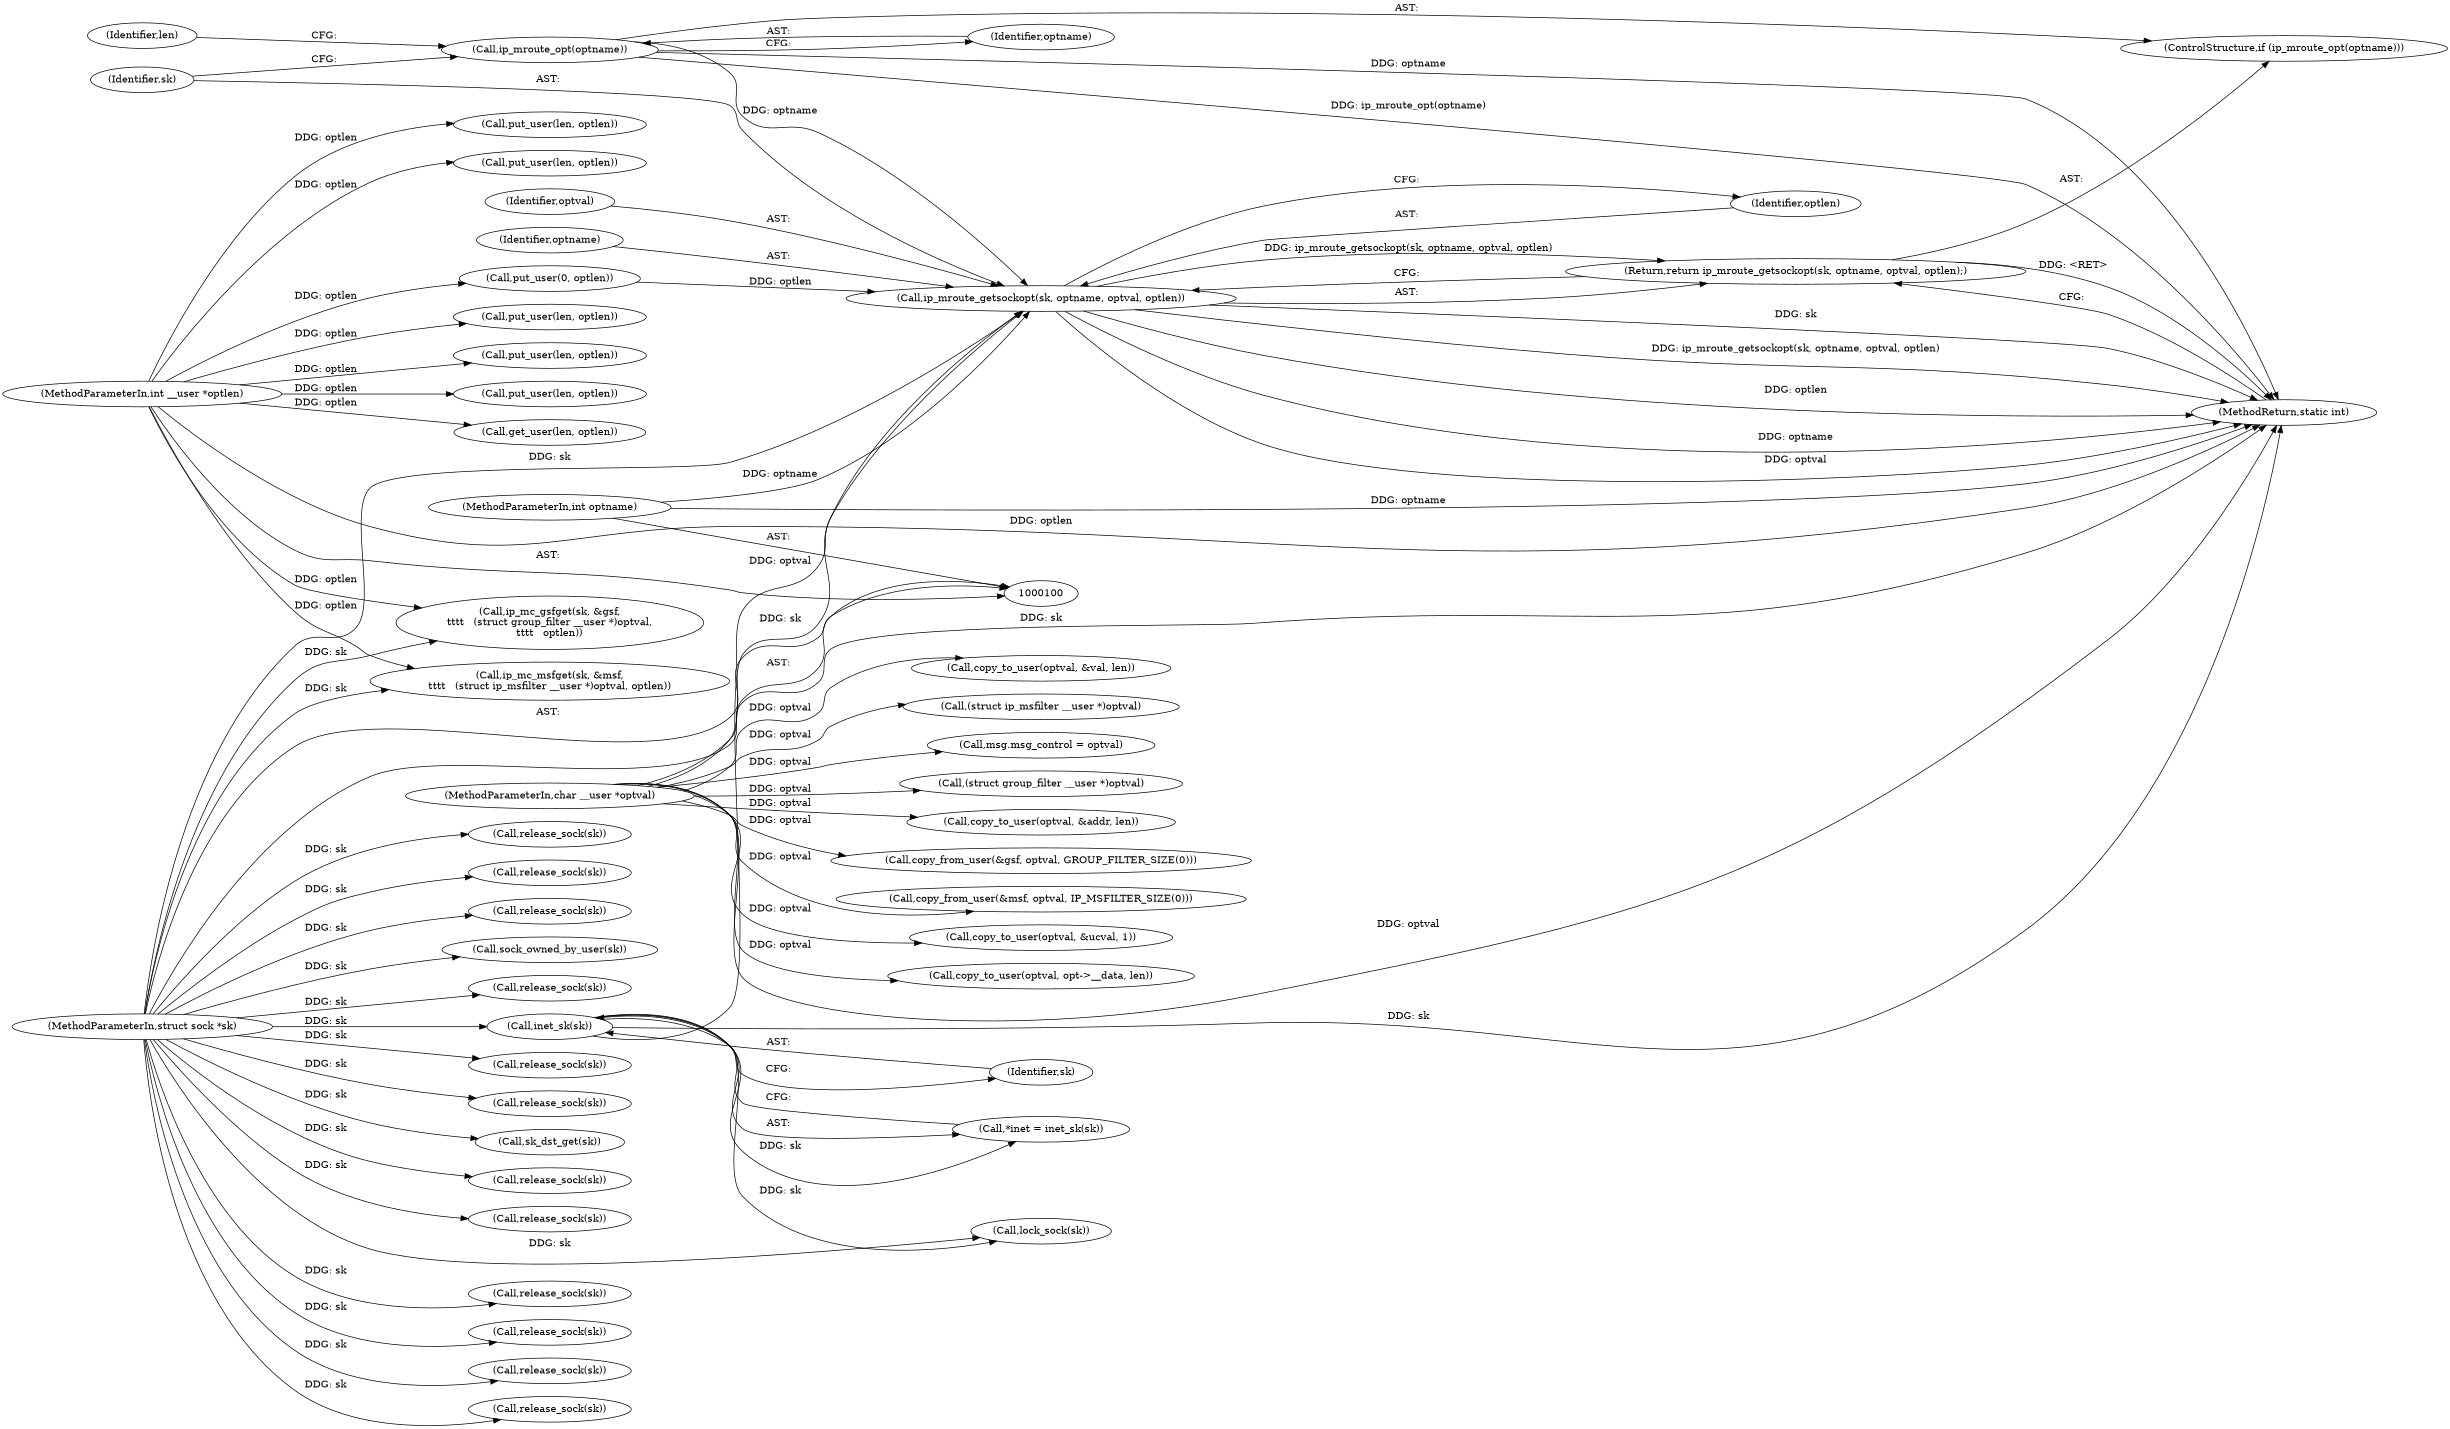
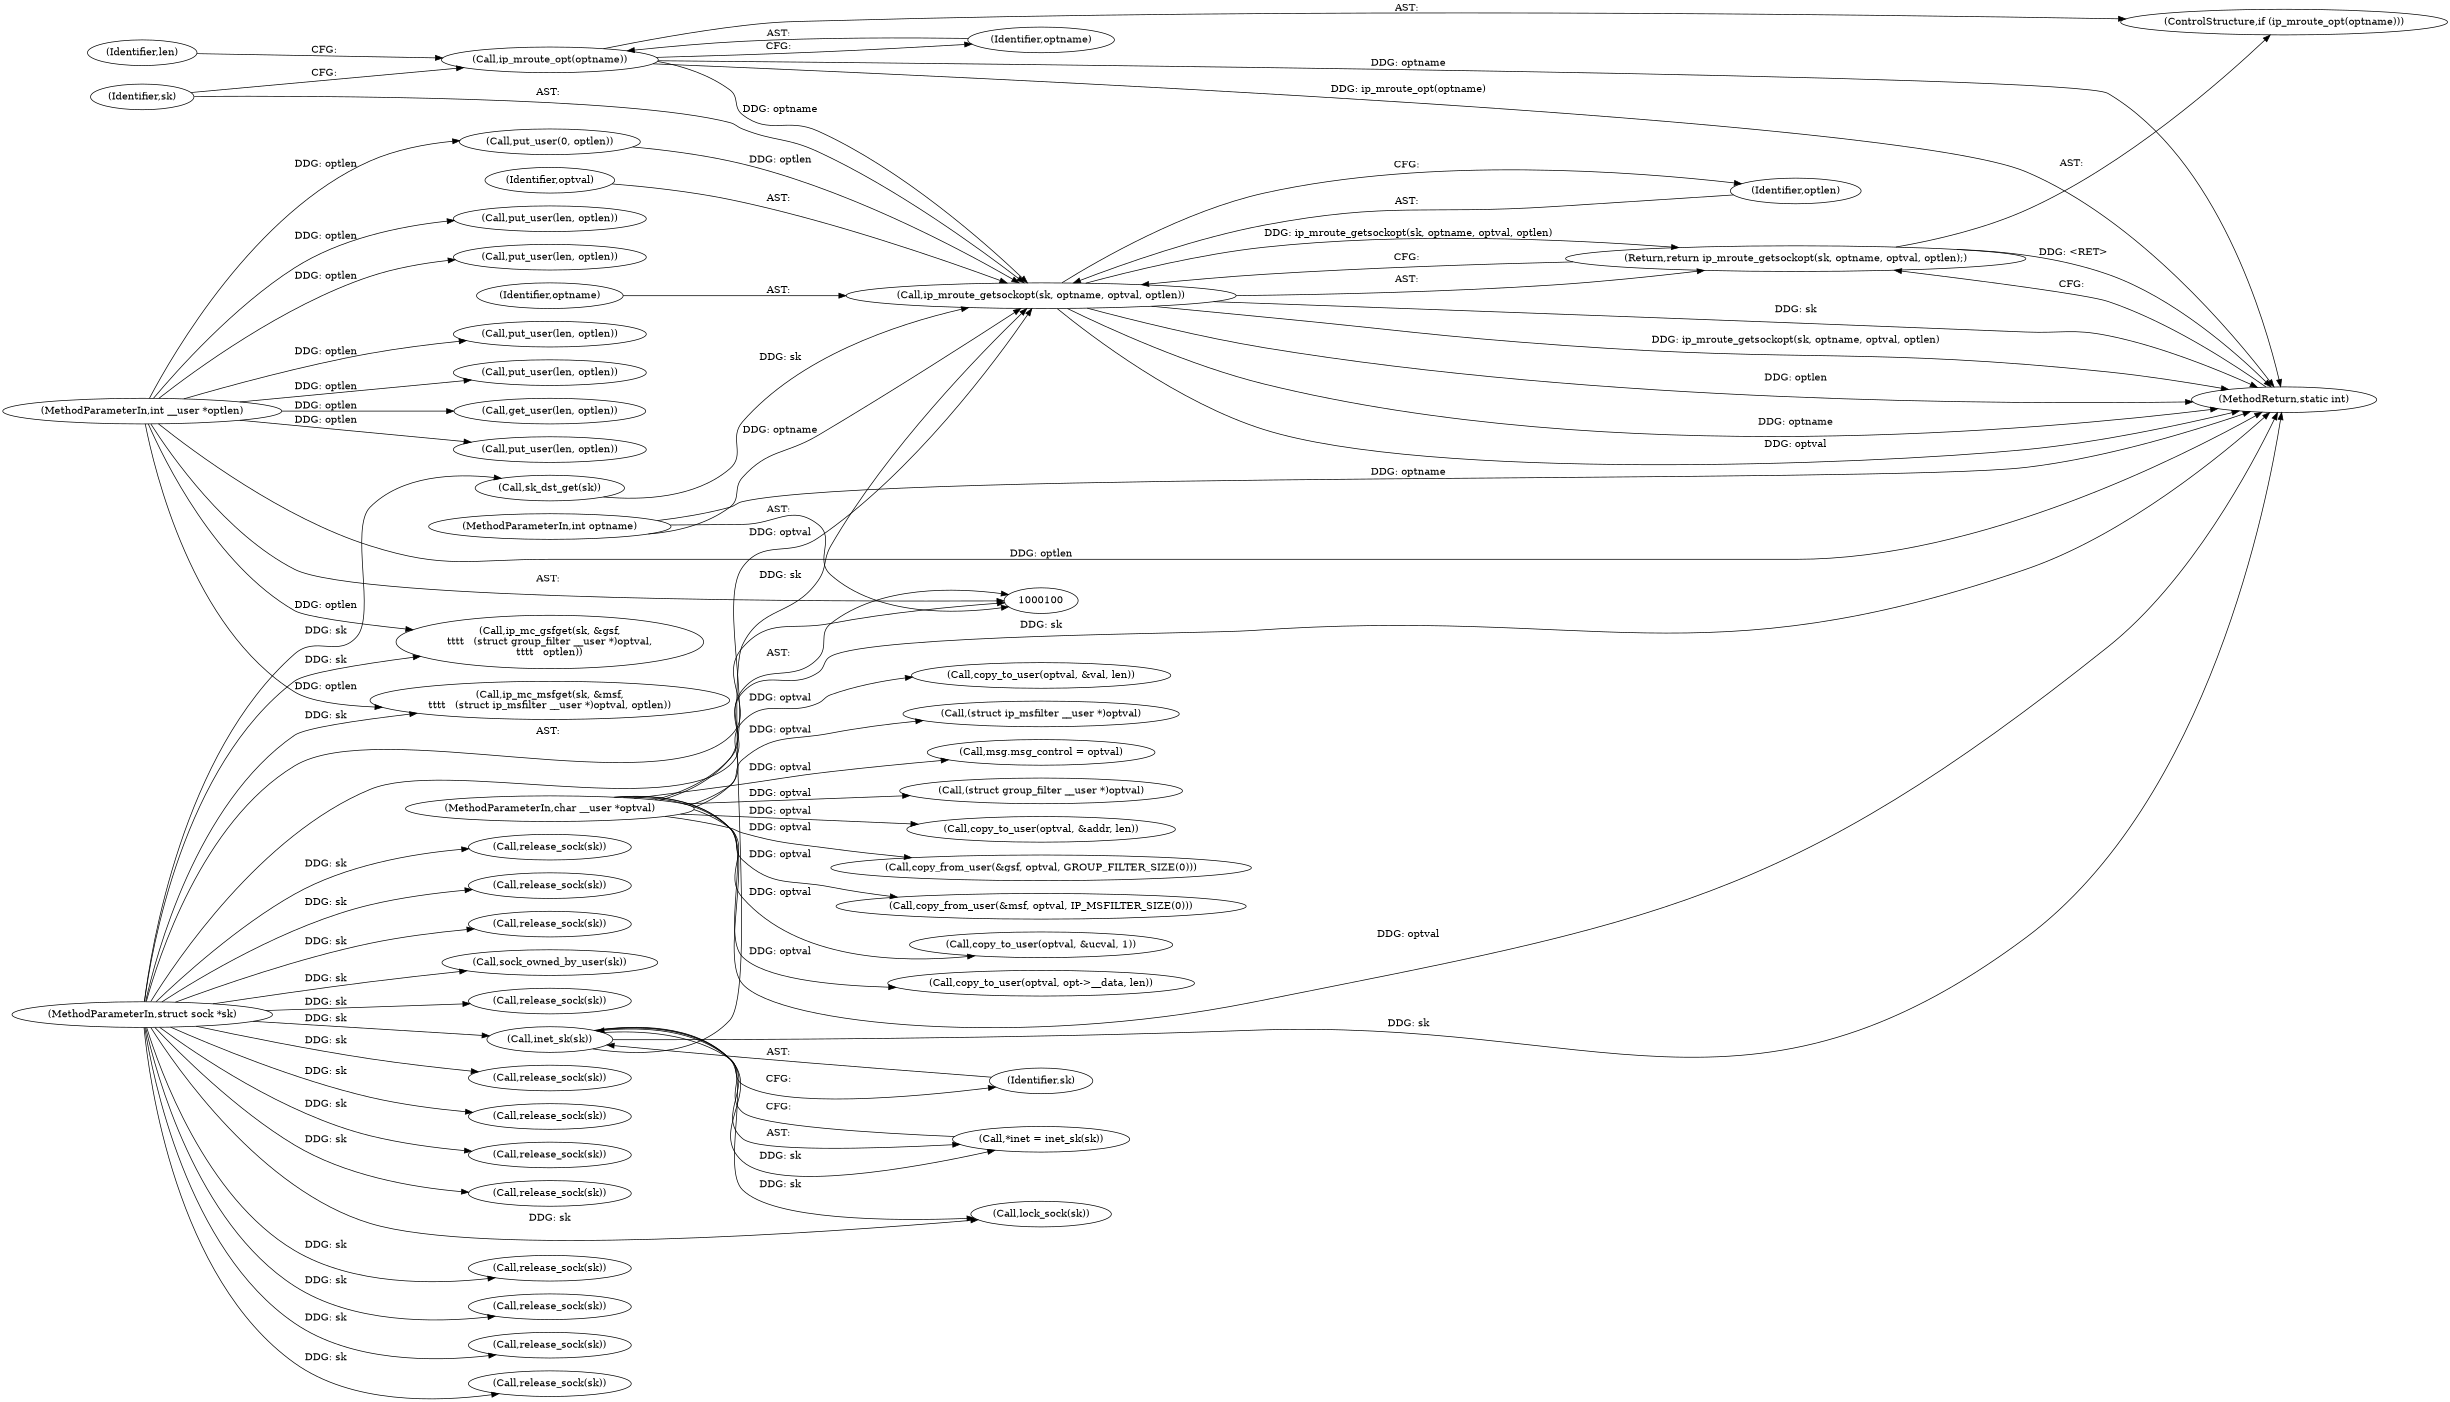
(404, 478) -> (766, 398)
